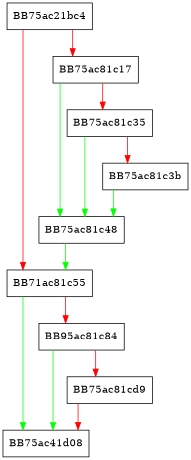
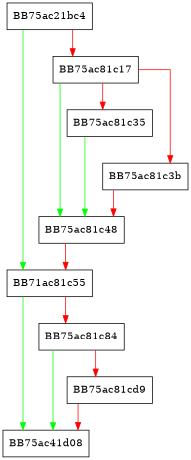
(23, 146) -> (23, 146)
(128, 146) -> (170, 97)
(113, 199) -> (113, 199)
(66, 253) -> (66, 253)
(82, 337) -> (82, 337)
